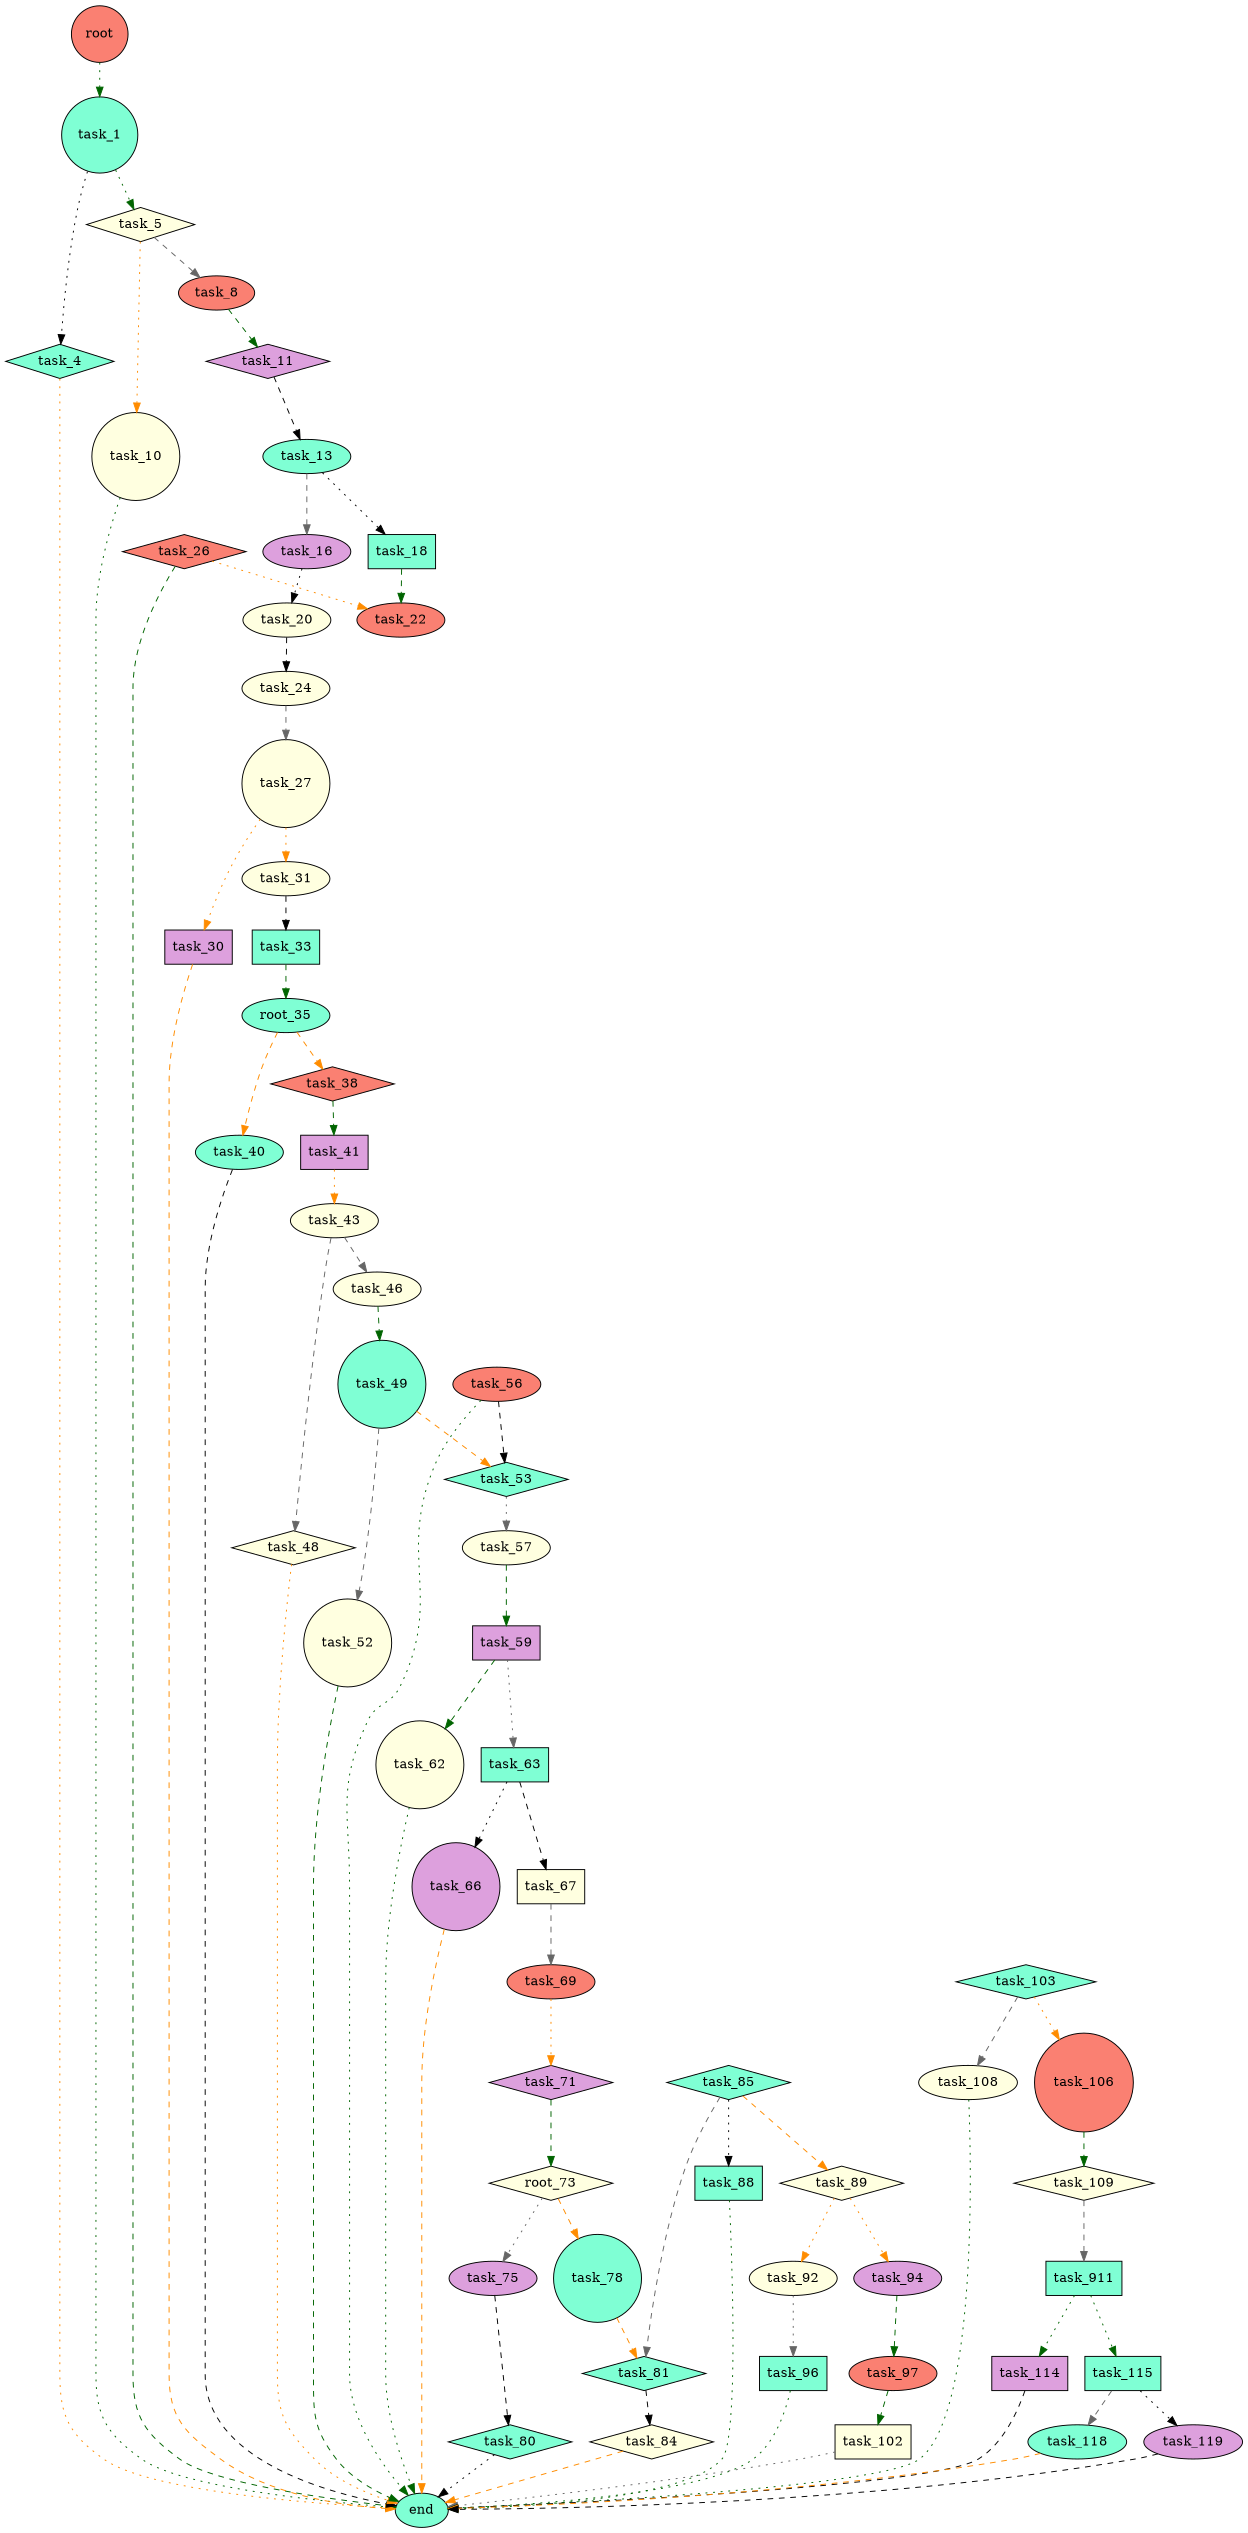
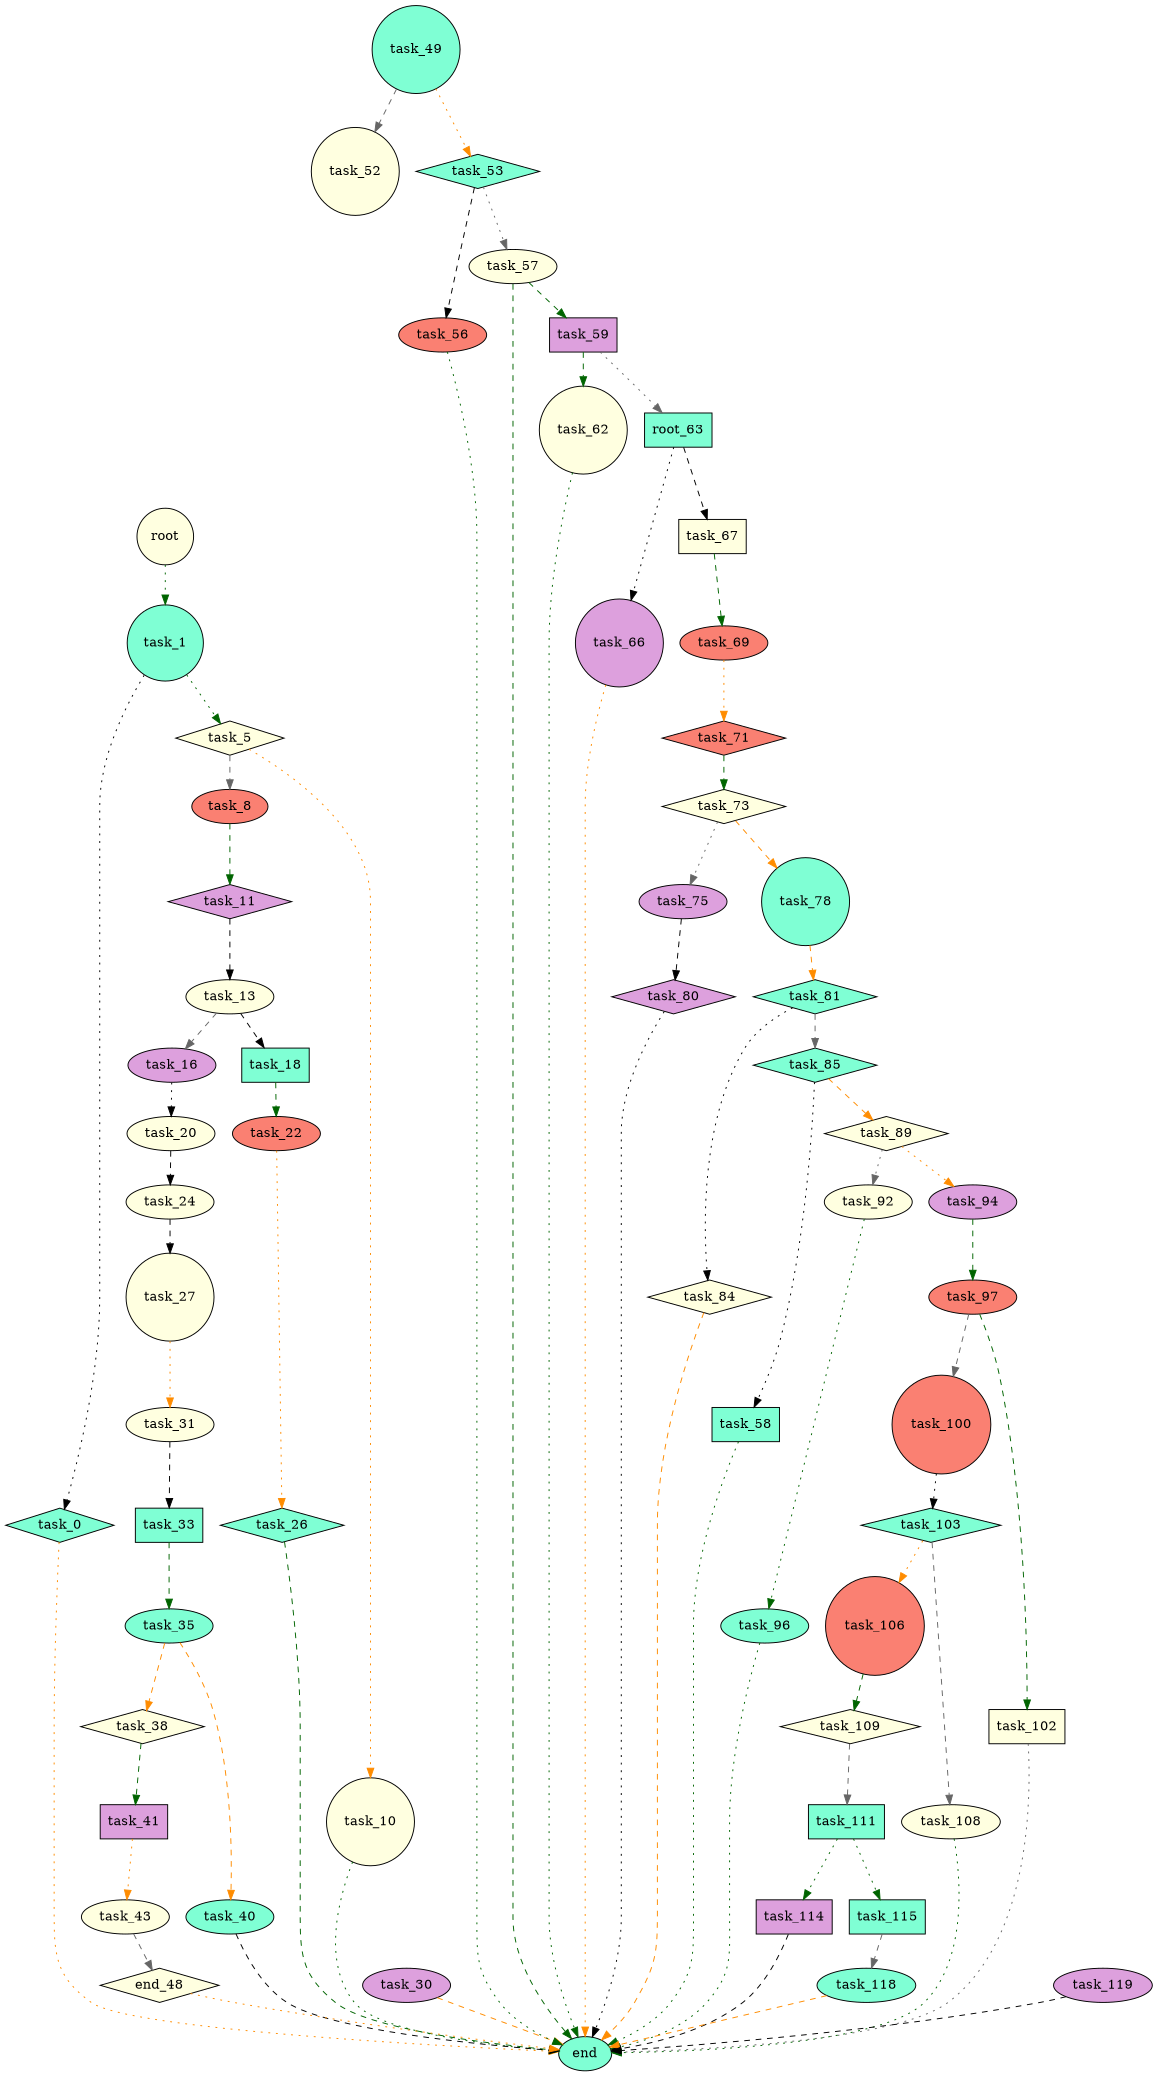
(100, 34) -> (165, 537)
(60, 361) -> (60, 1525)
(307, 456) -> (230, 997)
(350, 500) -> (250, 1027)
(184, 552) -> (282, 1525)
(285, 584) -> (279, 1325)
(286, 718) -> (170, 1231)
(230, 868) -> none
(199, 947) -> (407, 1985)
(286, 1016) -> (169, 1626)
(332, 1084) -> (142, 1727)
(377, 1289) -> none
none -> (941, 1425)
(501, 1427) -> (461, 248)
(445, 1432) -> (451, 118)
(294, 1548) -> (160, 1985)
(515, 1765) -> (678, 430)
(551, 1929) -> (718, 585)
(551, 2083) -> (724, 738)
(313, 2108) -> (513, 1165)
(551, 2183) -> (724, 806)
(729, 2183) -> (746, 1425)
(422, 2205) -> (585, 1355)
(671, 2218) -> (815, 1026)
(820, 2226) -> (879, 1162)
(1084, 2278) -> (846, 1822)
(793, 2321) -> (818, 1409)
(793, 2373) -> (765, 1626)
(647, 2403) -> (716, 1125)
(1155, 2405) -> none
(510, 2442) -> (674, 997)
